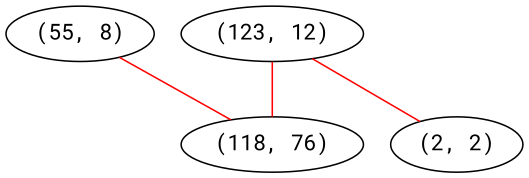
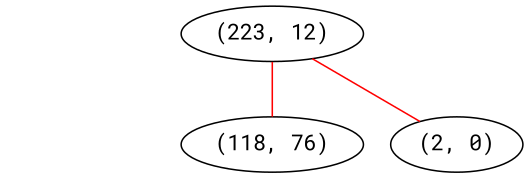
(80, 34) -> none
(272, 34) -> (272, 34)
(457, 145) -> (457, 145)
